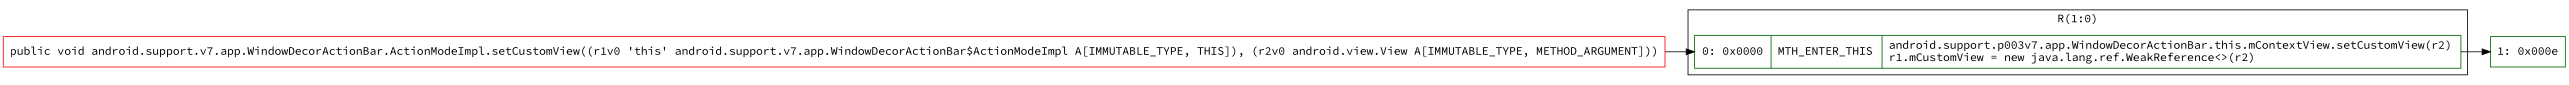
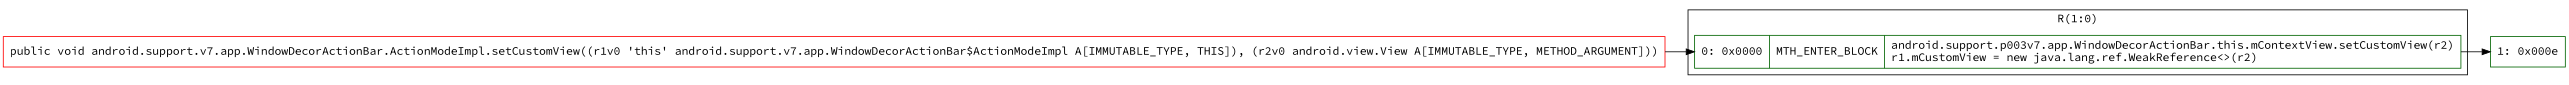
(1825, 51) -> (1827, 51)
